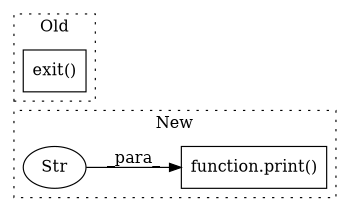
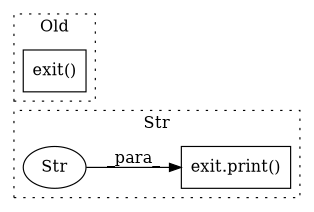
(175, 124) -> (157, 124)
(254, 167) -> (236, 167)
